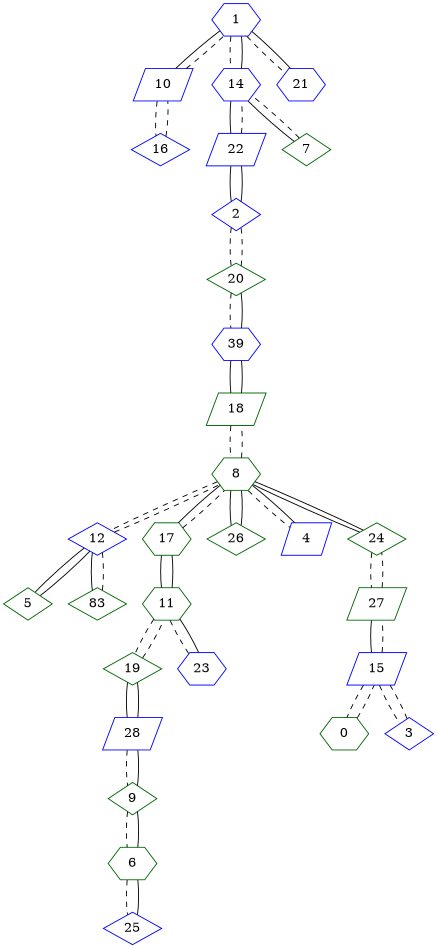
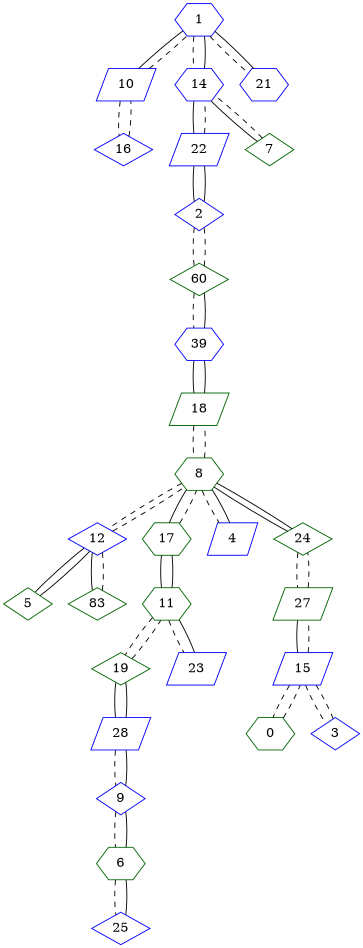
(236, 279) -> (199, 279)
(236, 539) -> none
(202, 669) -> (197, 669)
(133, 799) -> (121, 799)
